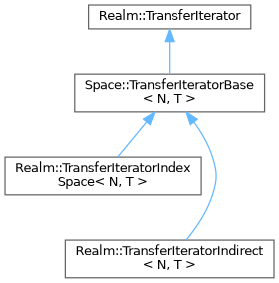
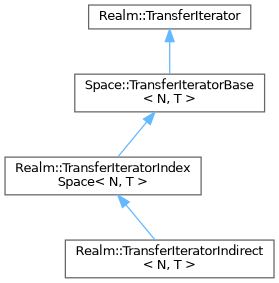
(216, 182) -> (140, 222)
